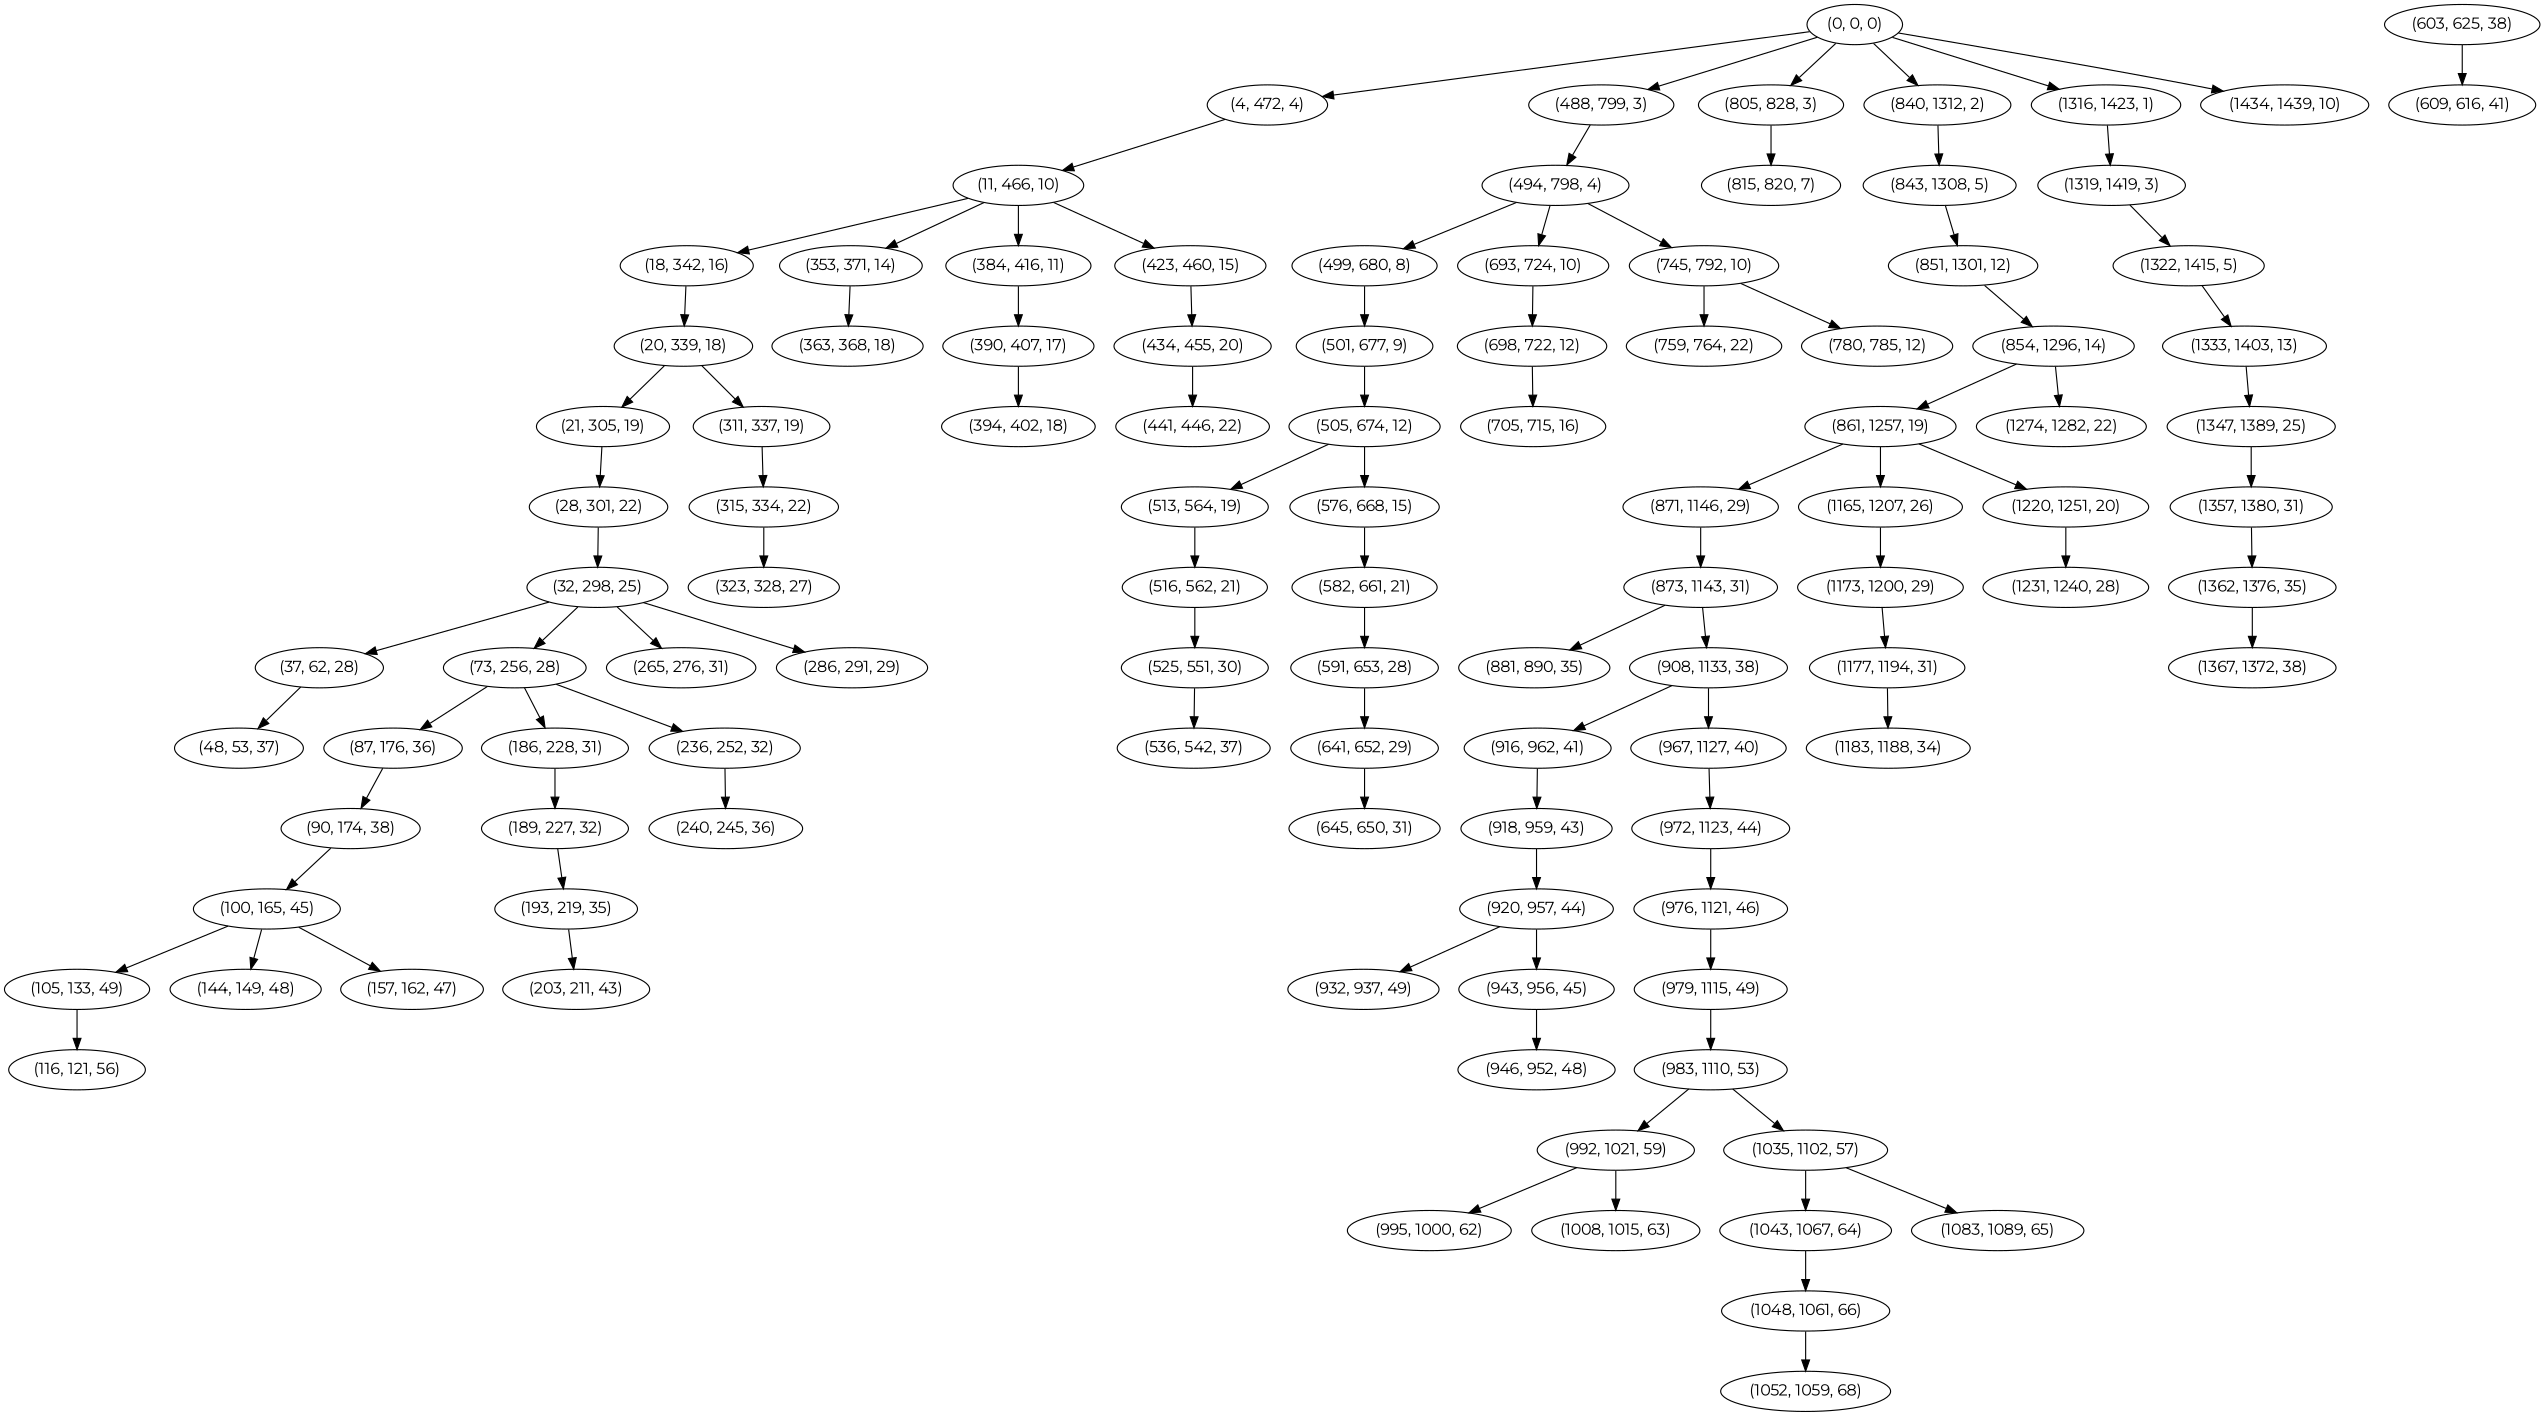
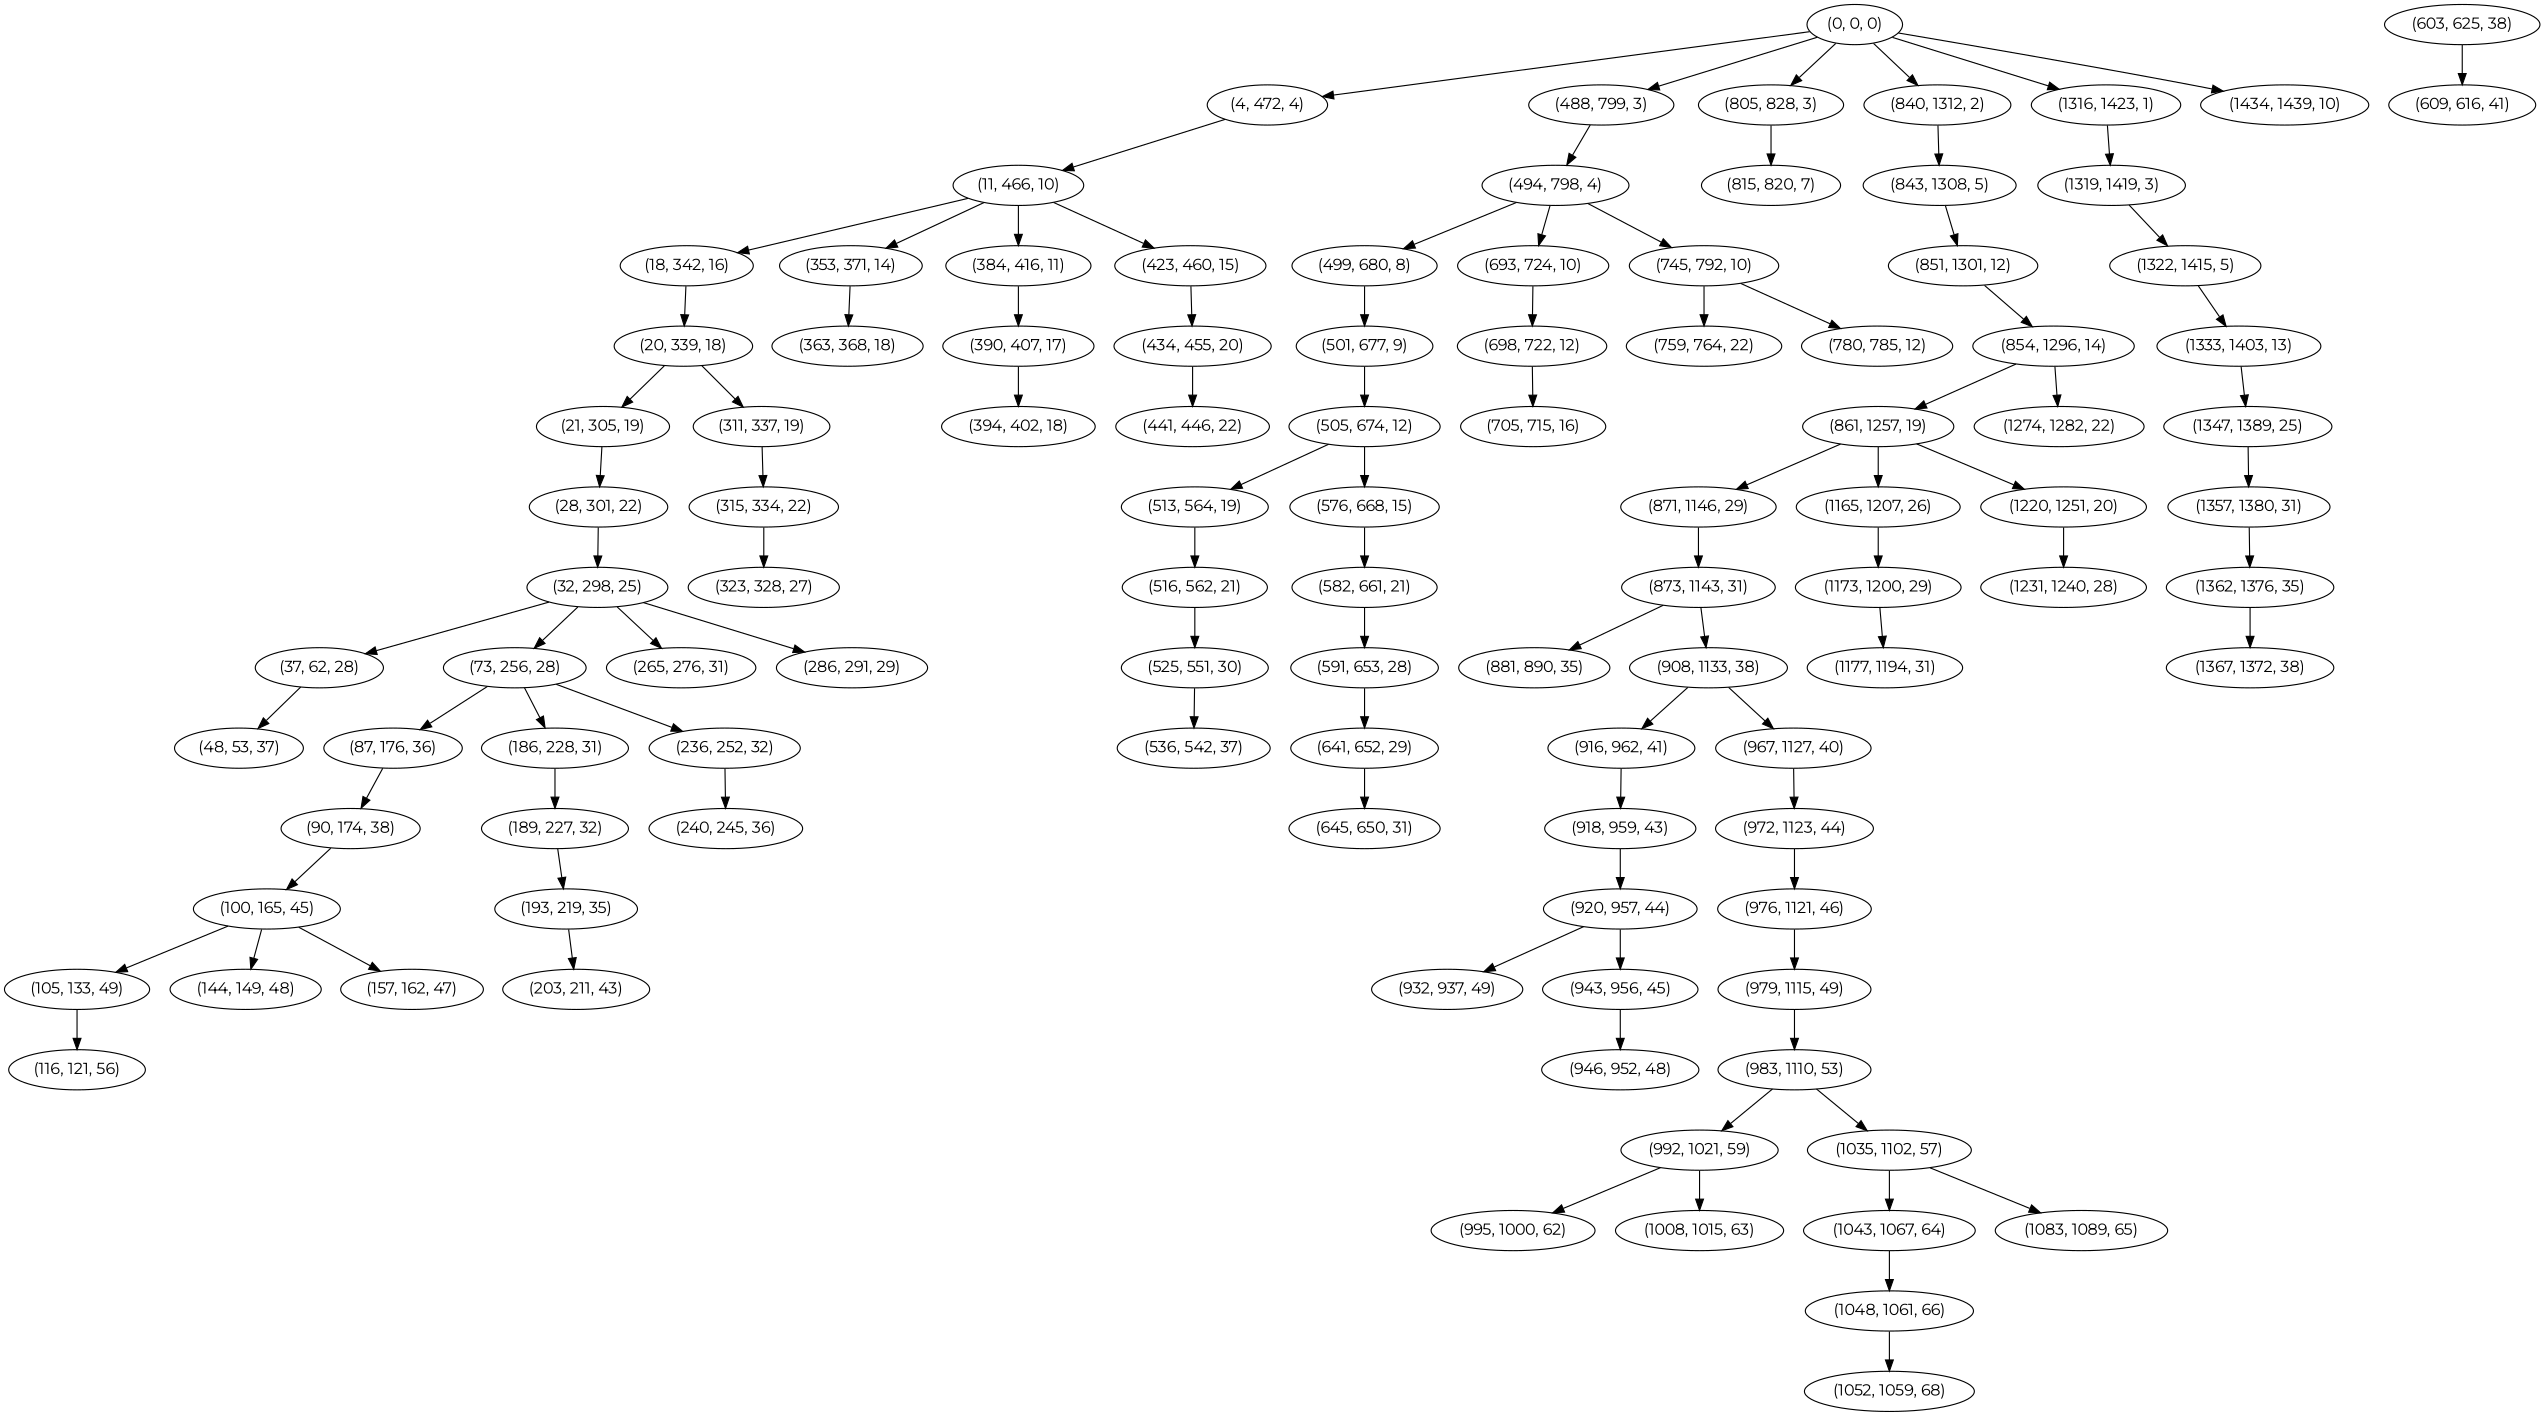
(1888, 748) -> none
